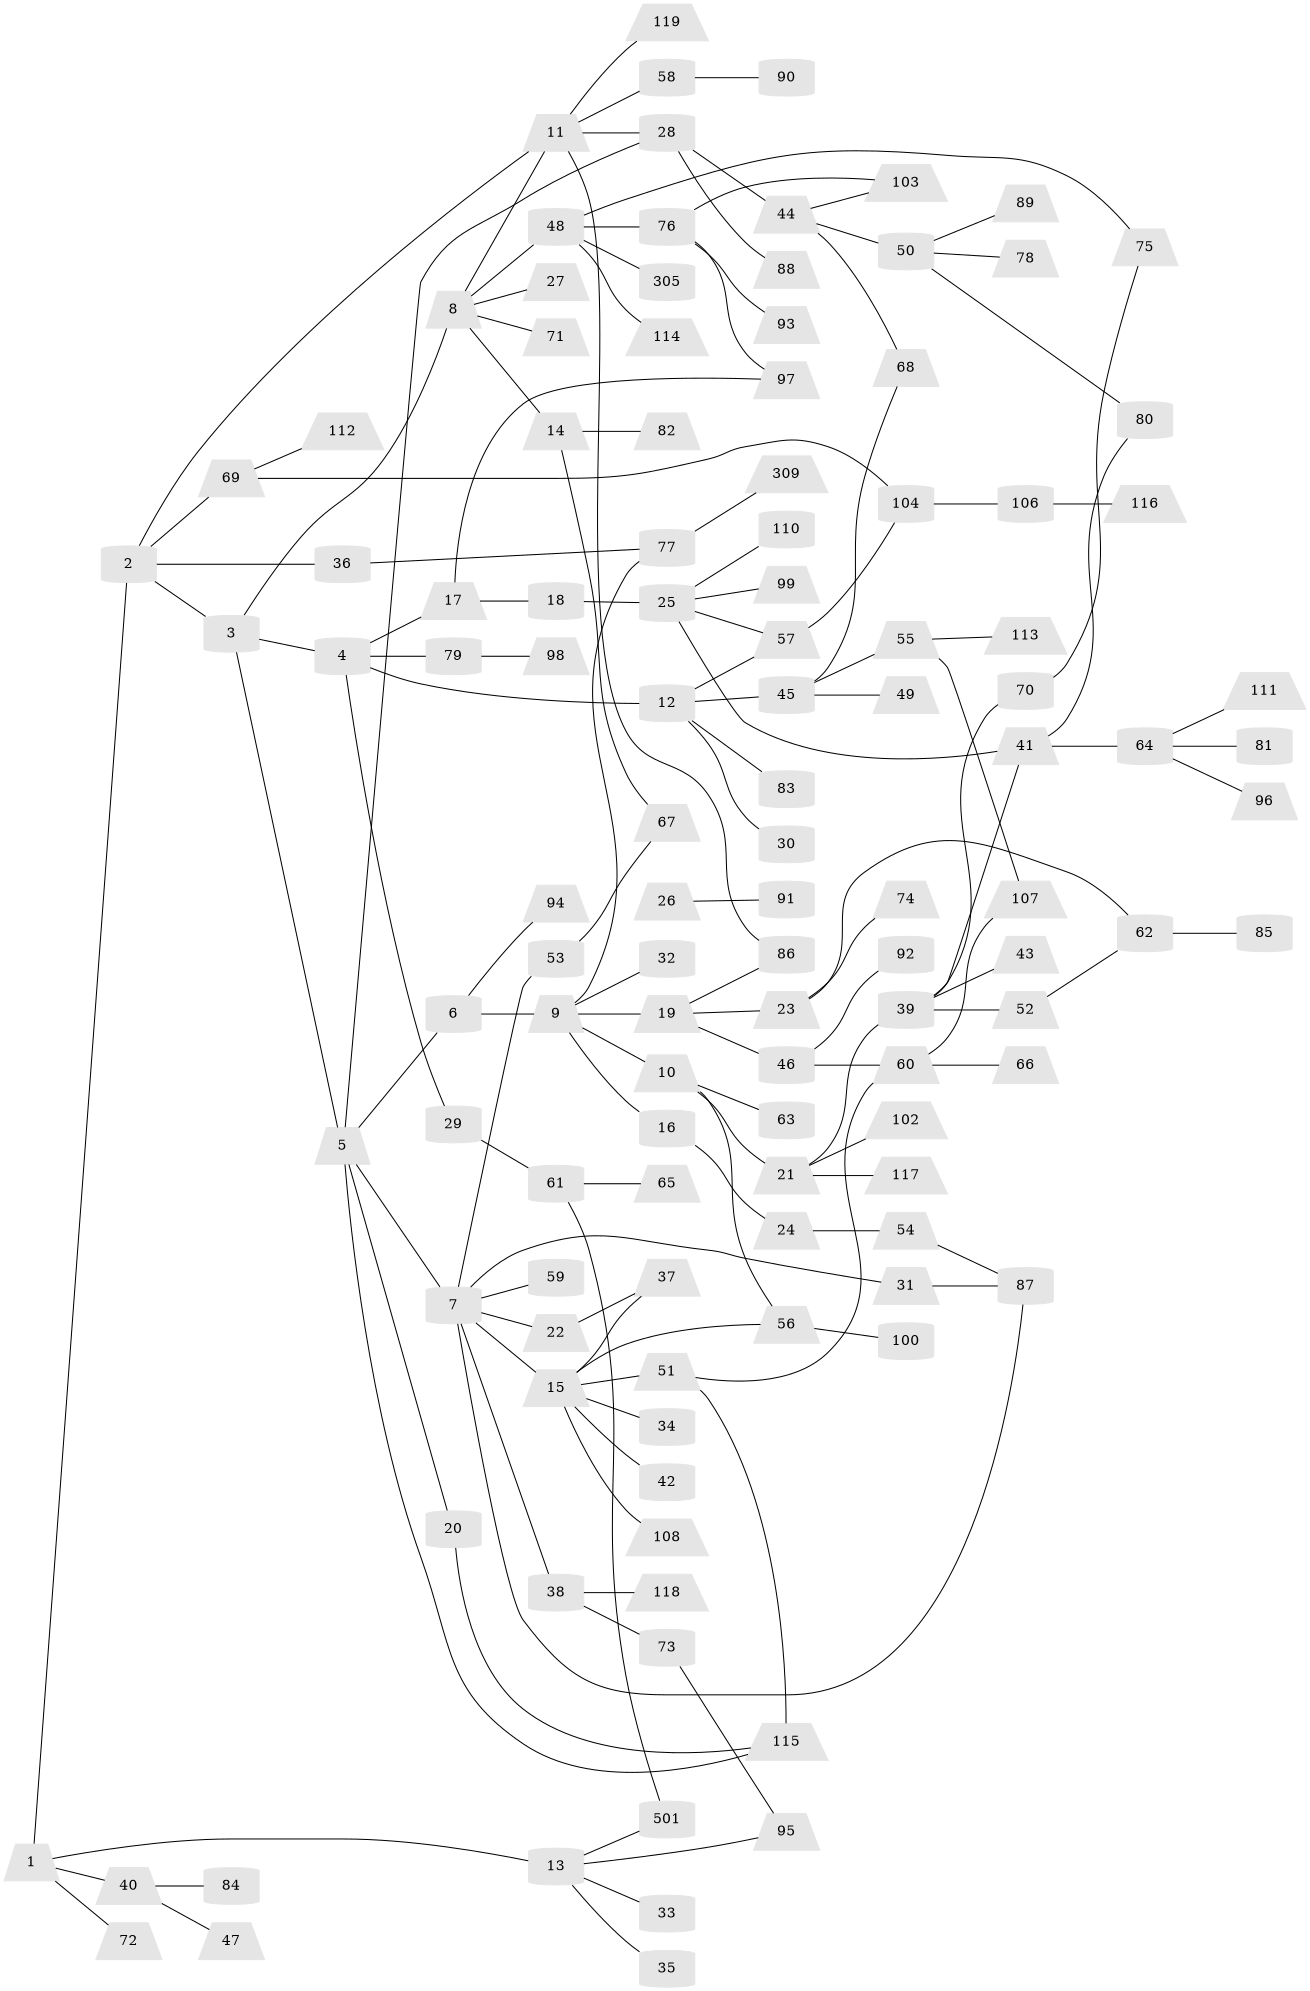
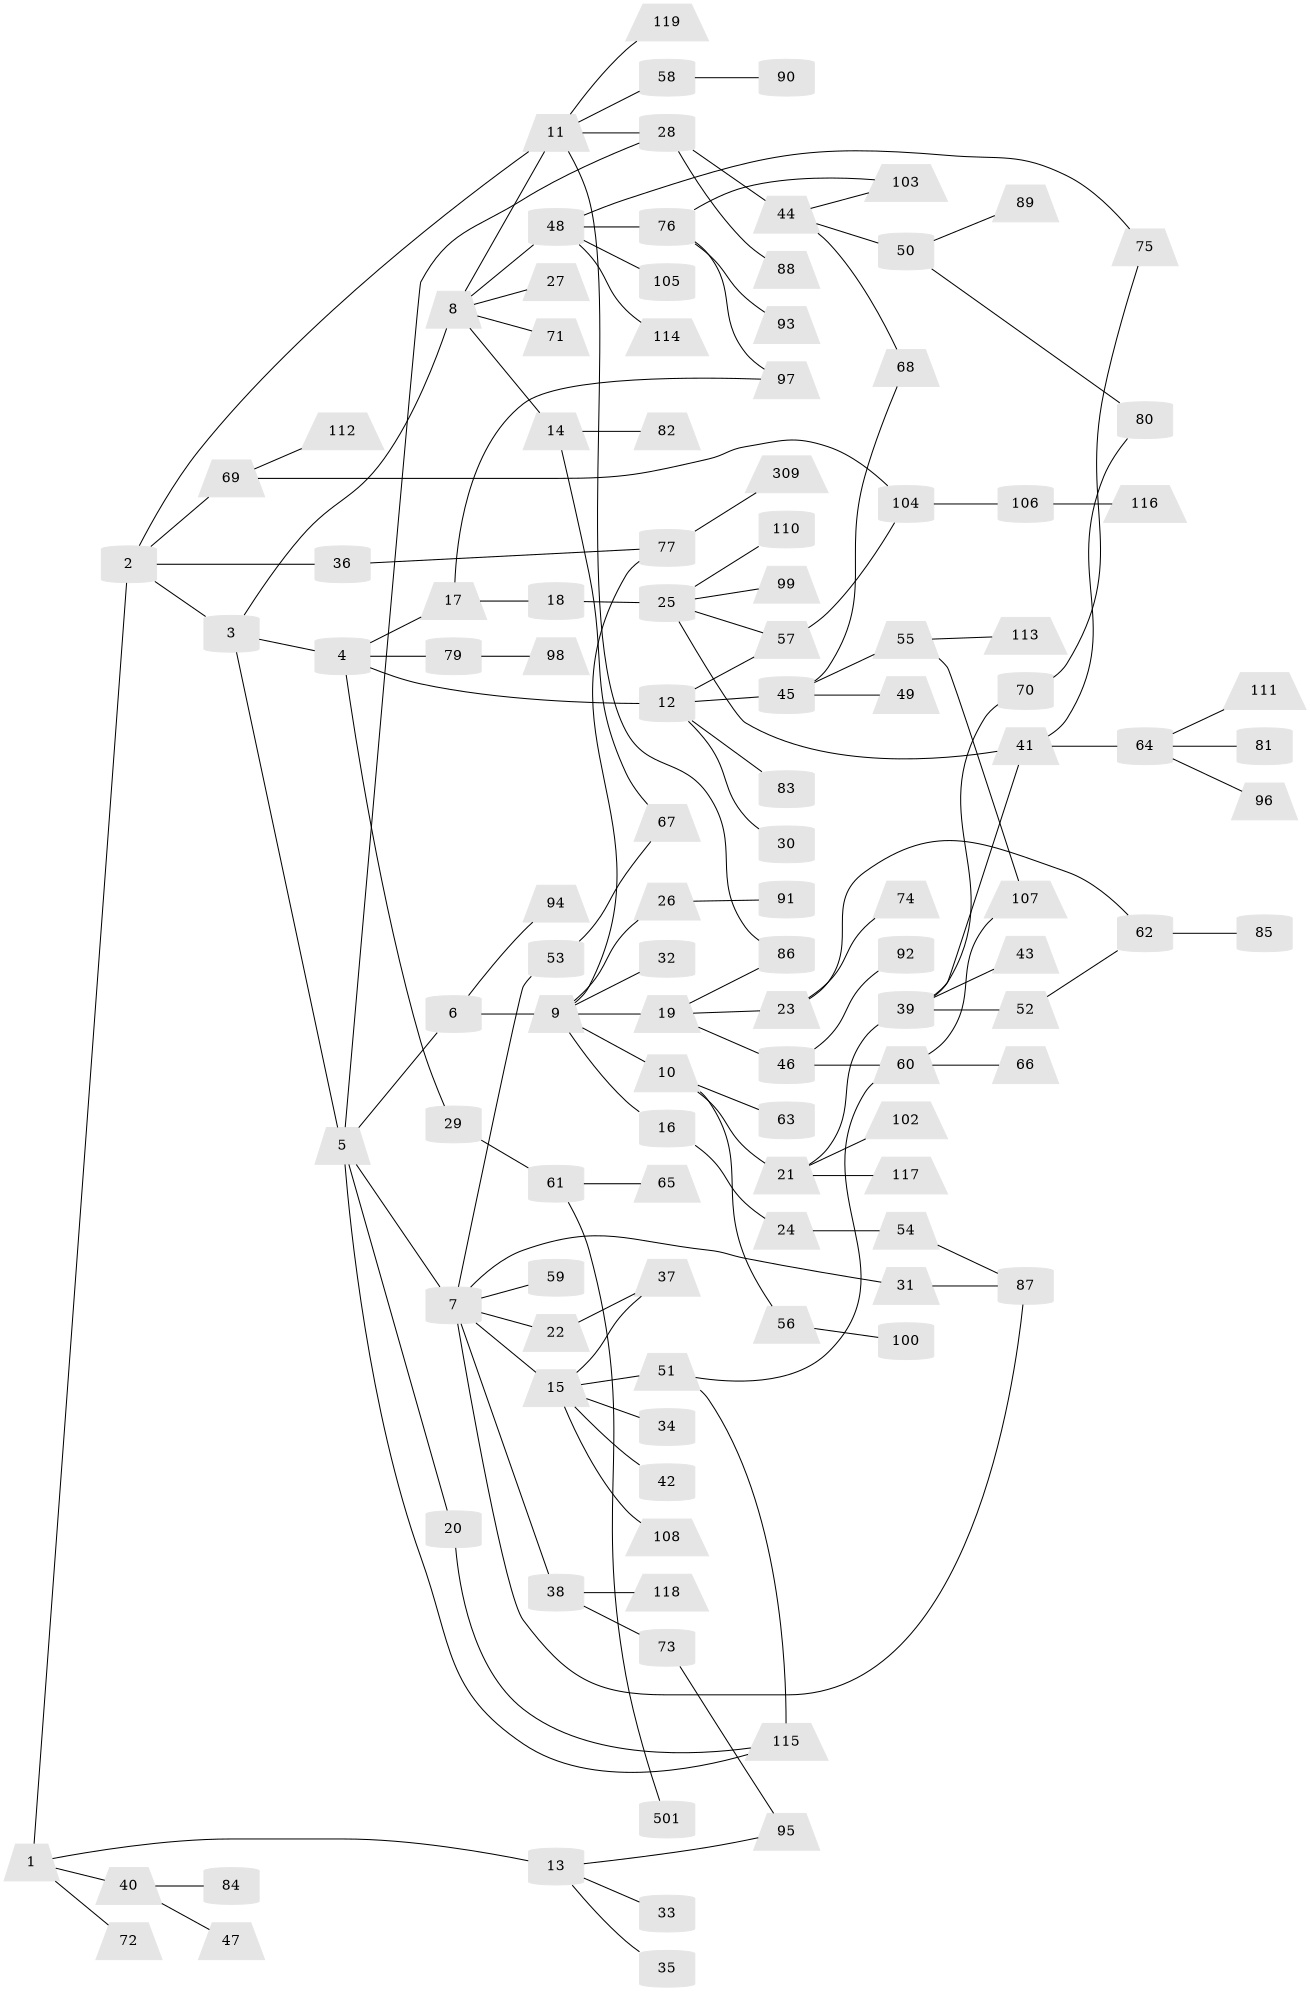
(1026, 259) -> none
(667, 282) -> (667, 282)
none -> (606, 960)
(664, 1334) -> none
(612, 1843) -> none
